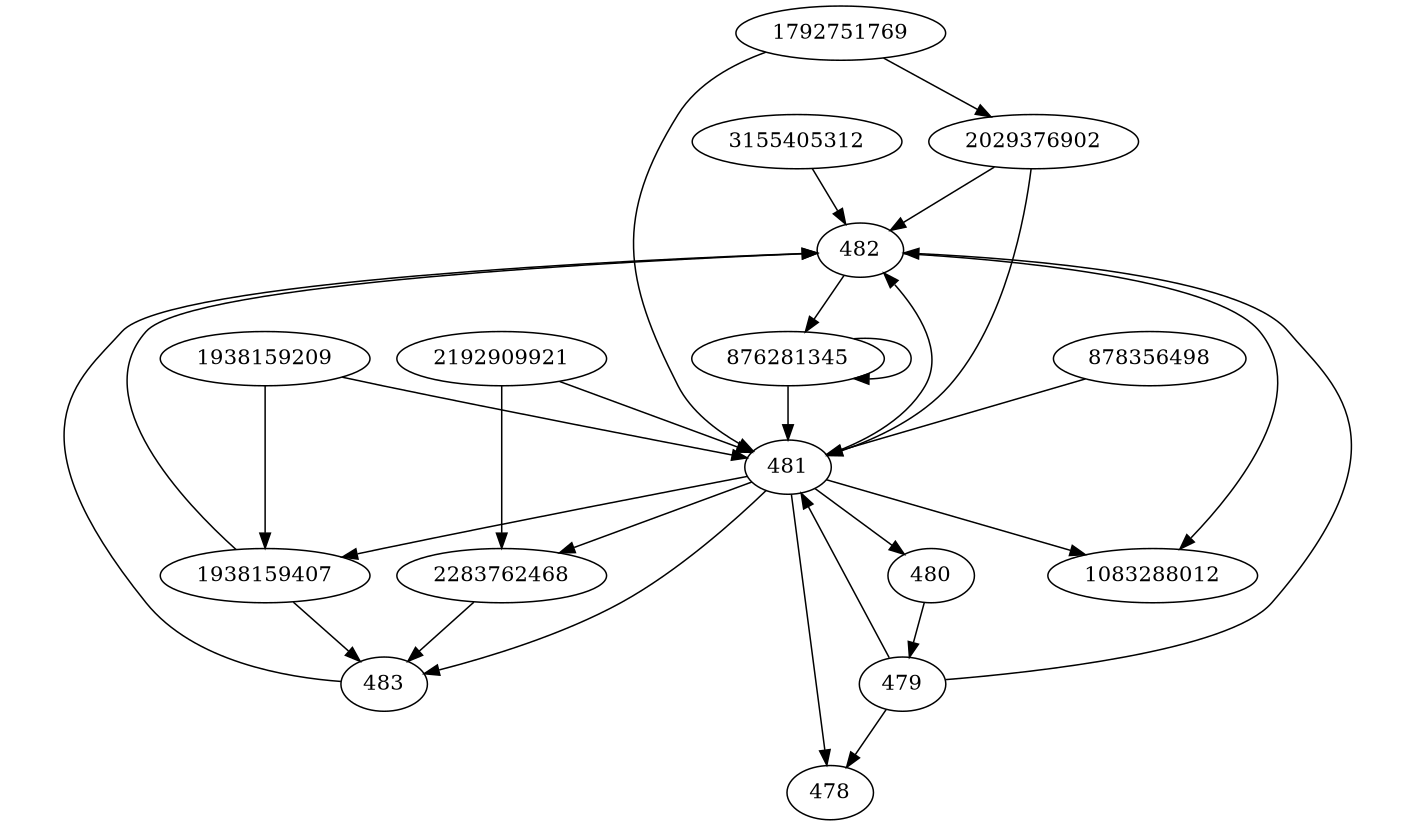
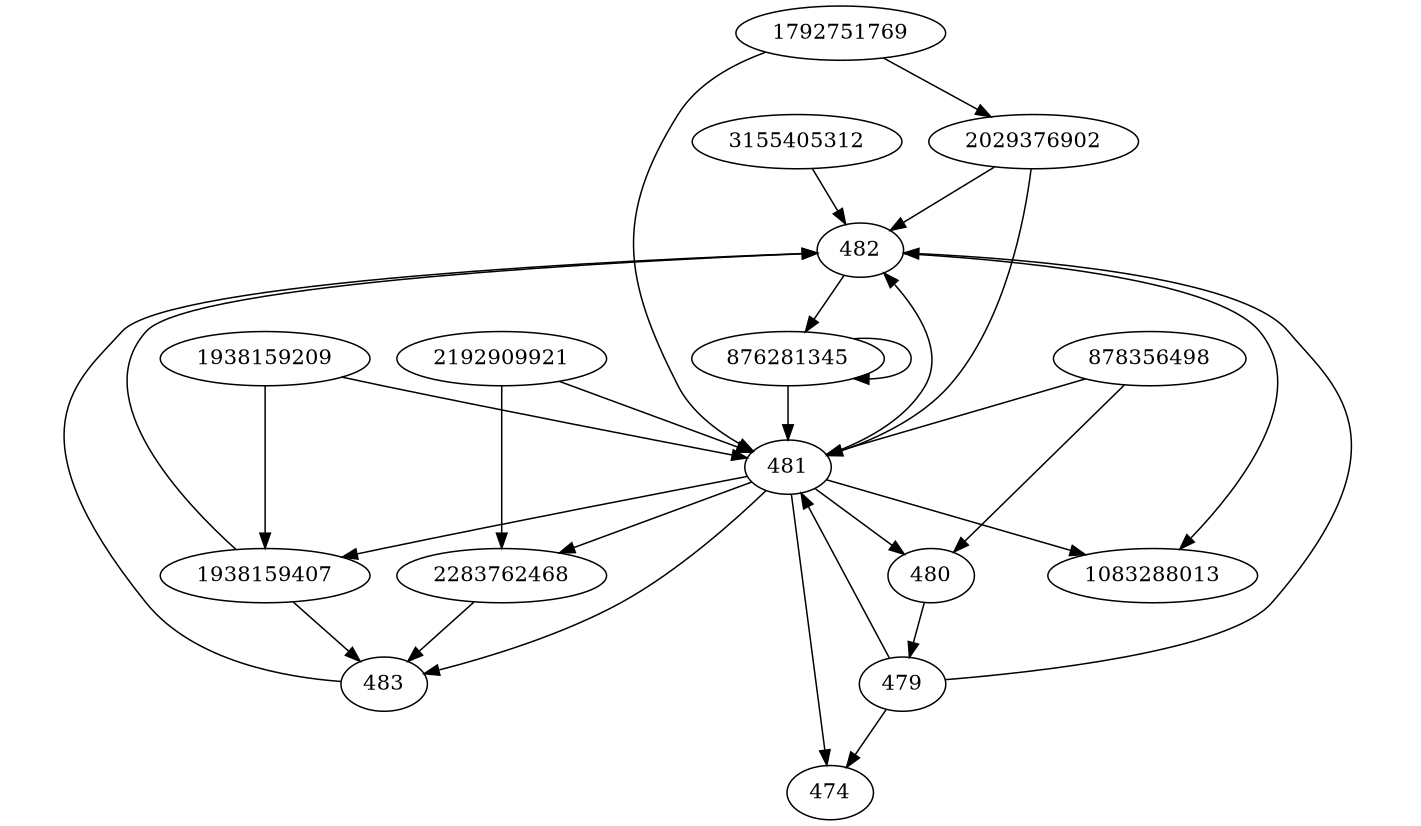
none -> (1045, 463)
(1153, 576) -> (1153, 576)
(830, 793) -> (830, 793)
